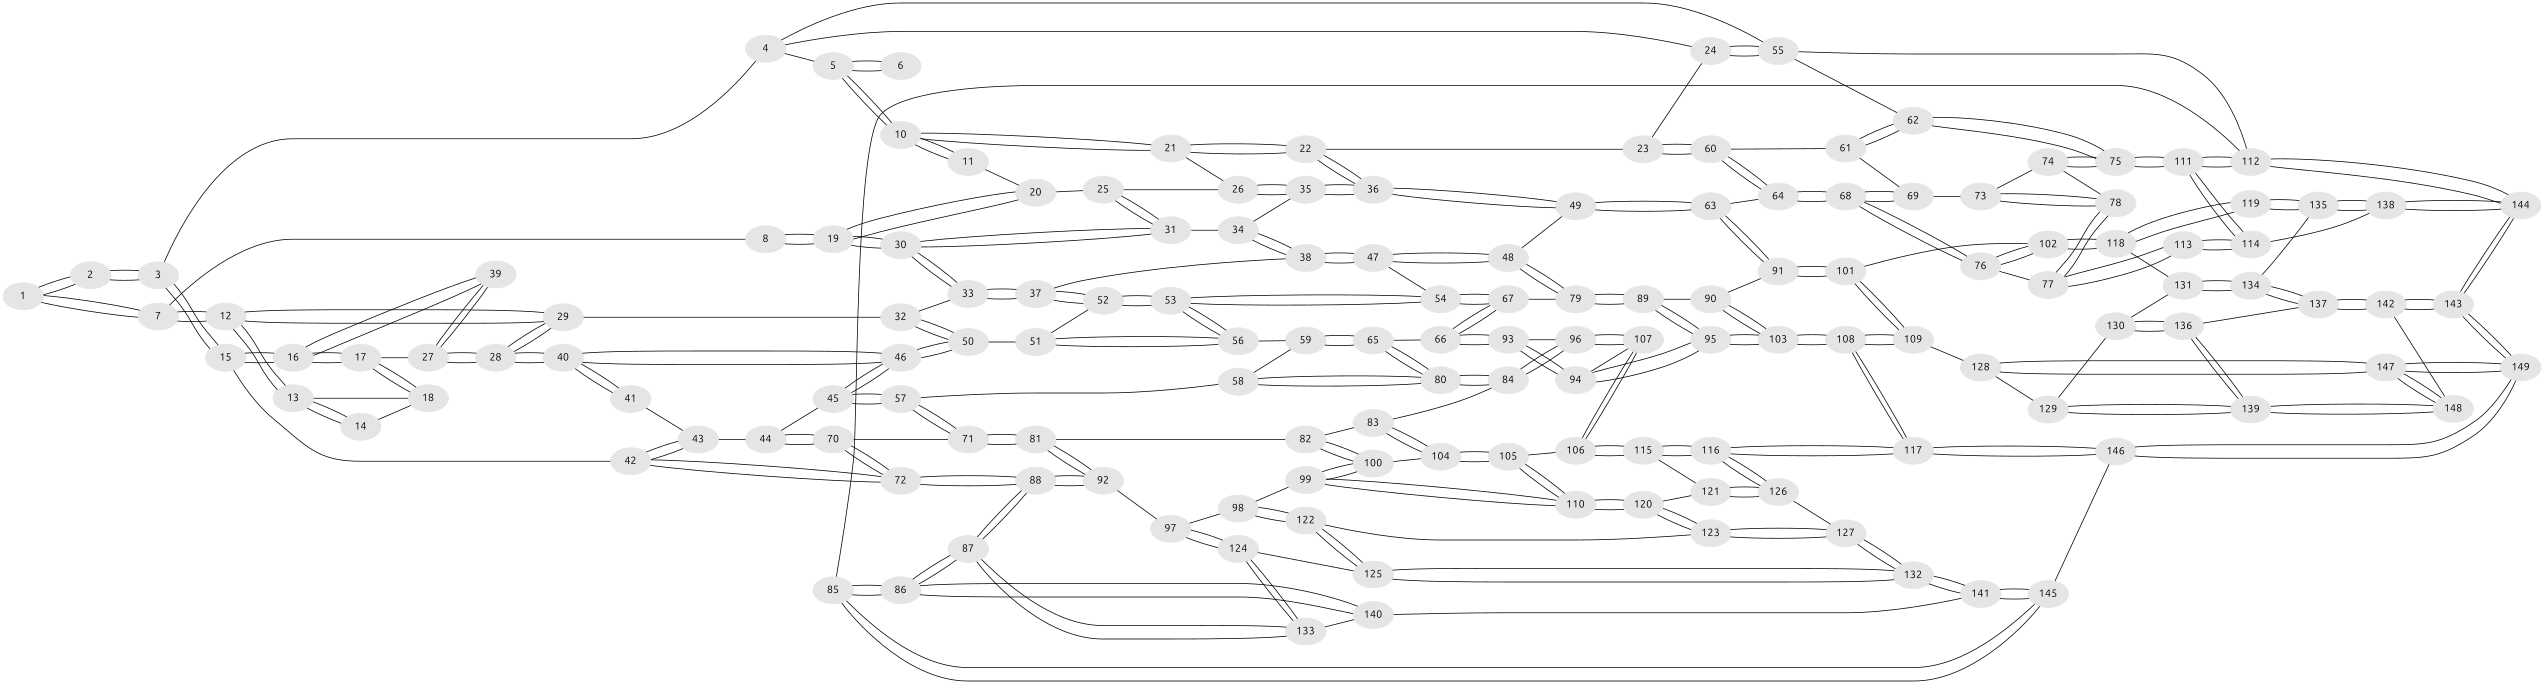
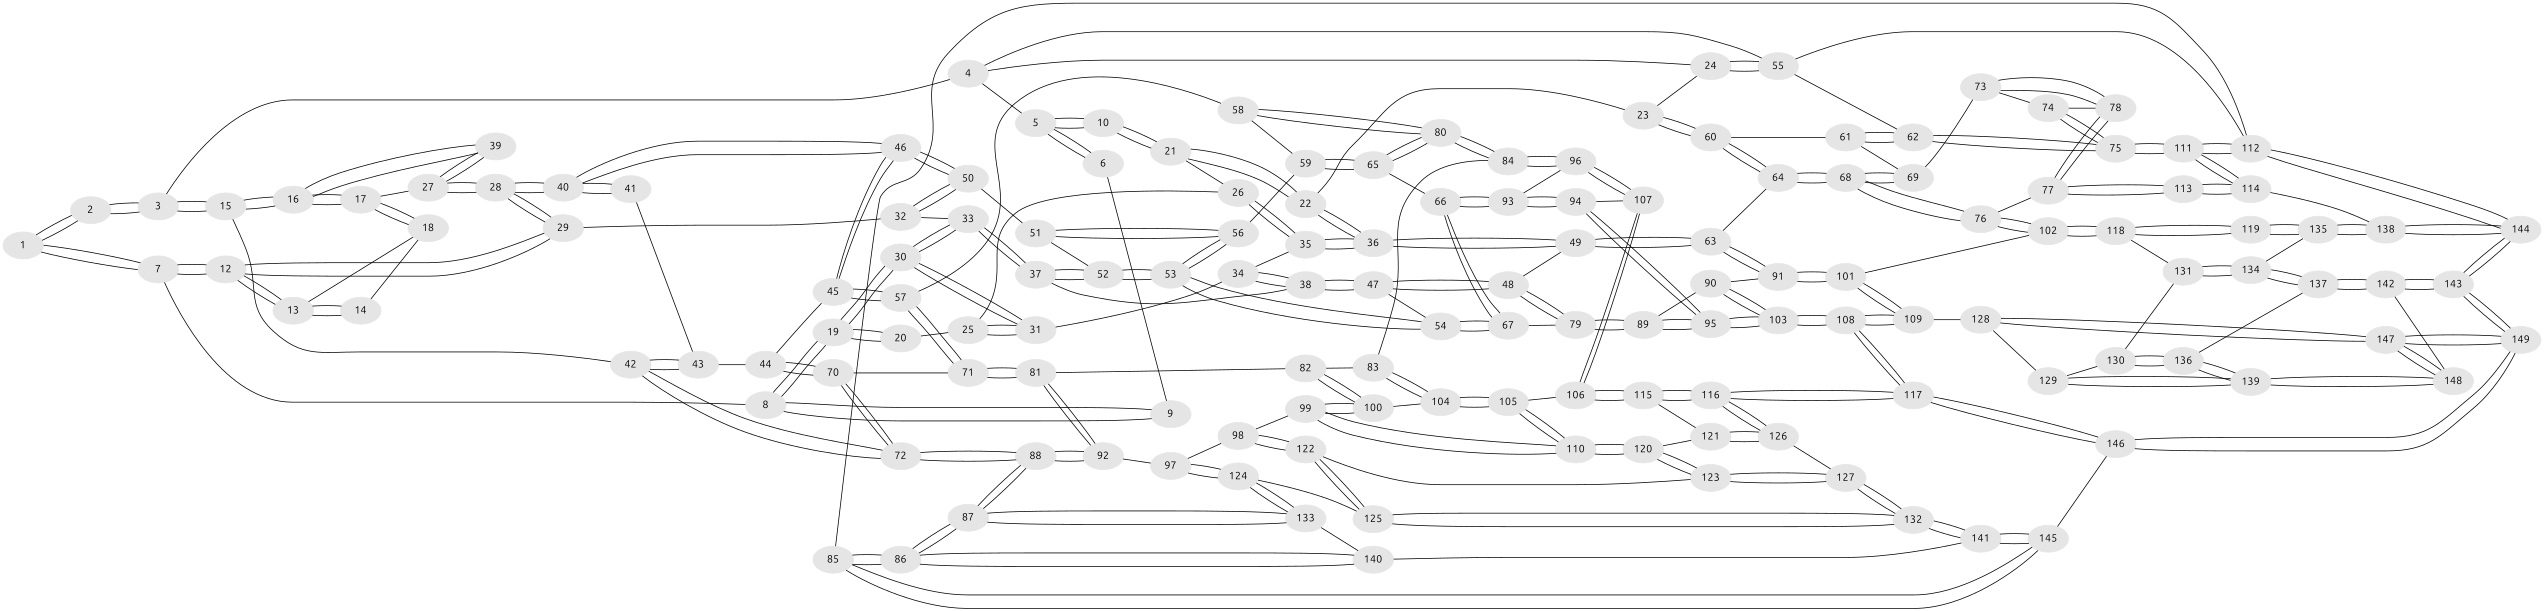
(968, 162) -> none
none -> (1171, 414)
